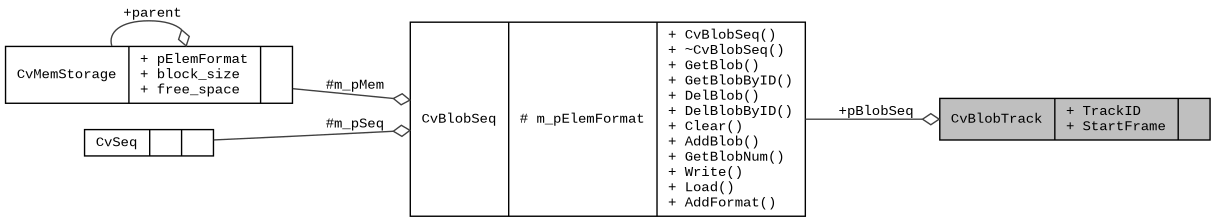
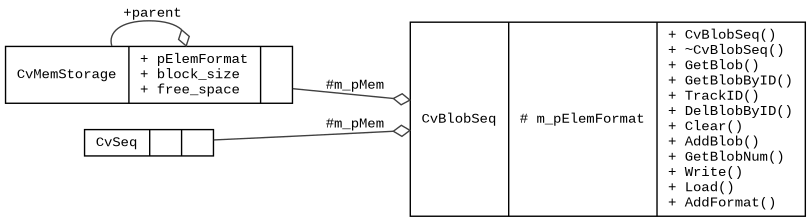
(715, 96) -> (715, 96)
(1075, 119) -> none
(351, 124) -> (351, 124)
